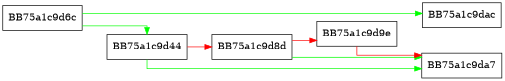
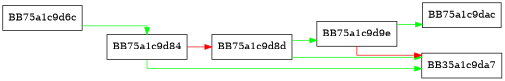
(249, 13) -> (406, 25)
(301, 40) -> (301, 40)
(147, 47) -> (147, 47)
(462, 66) -> (462, 66)
